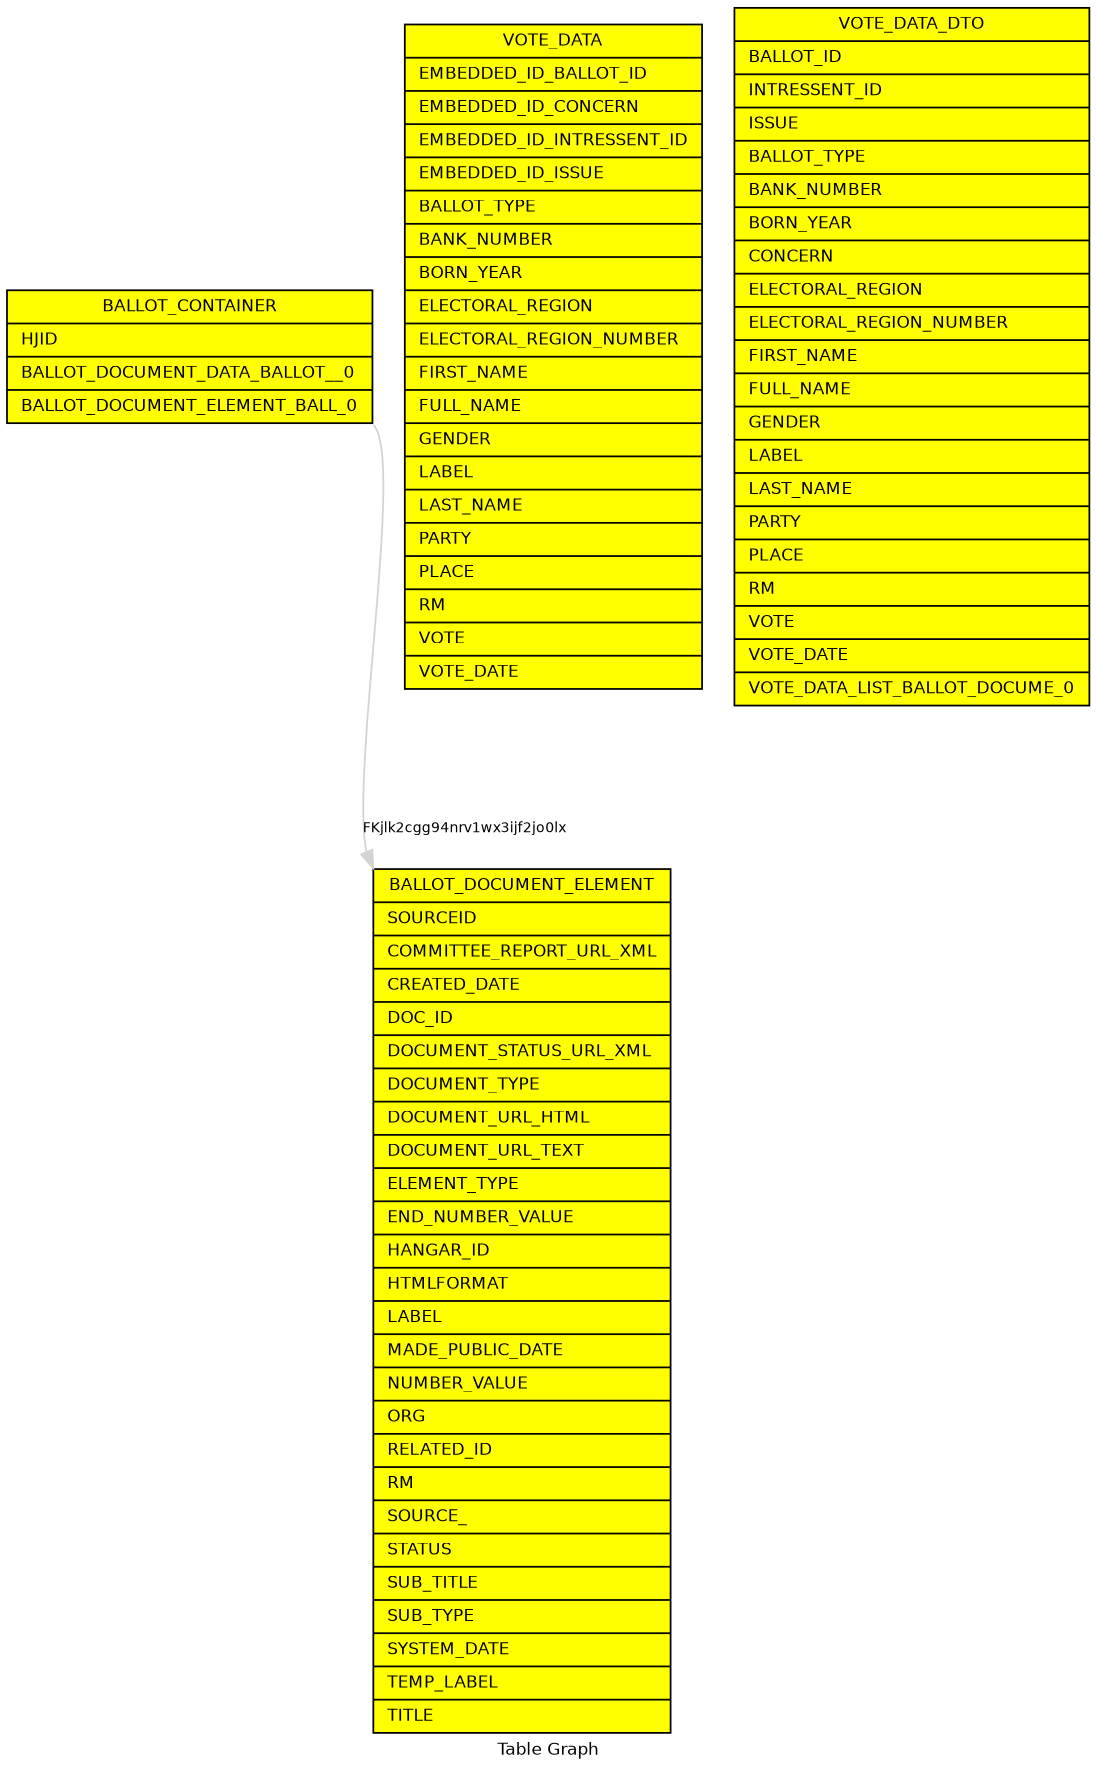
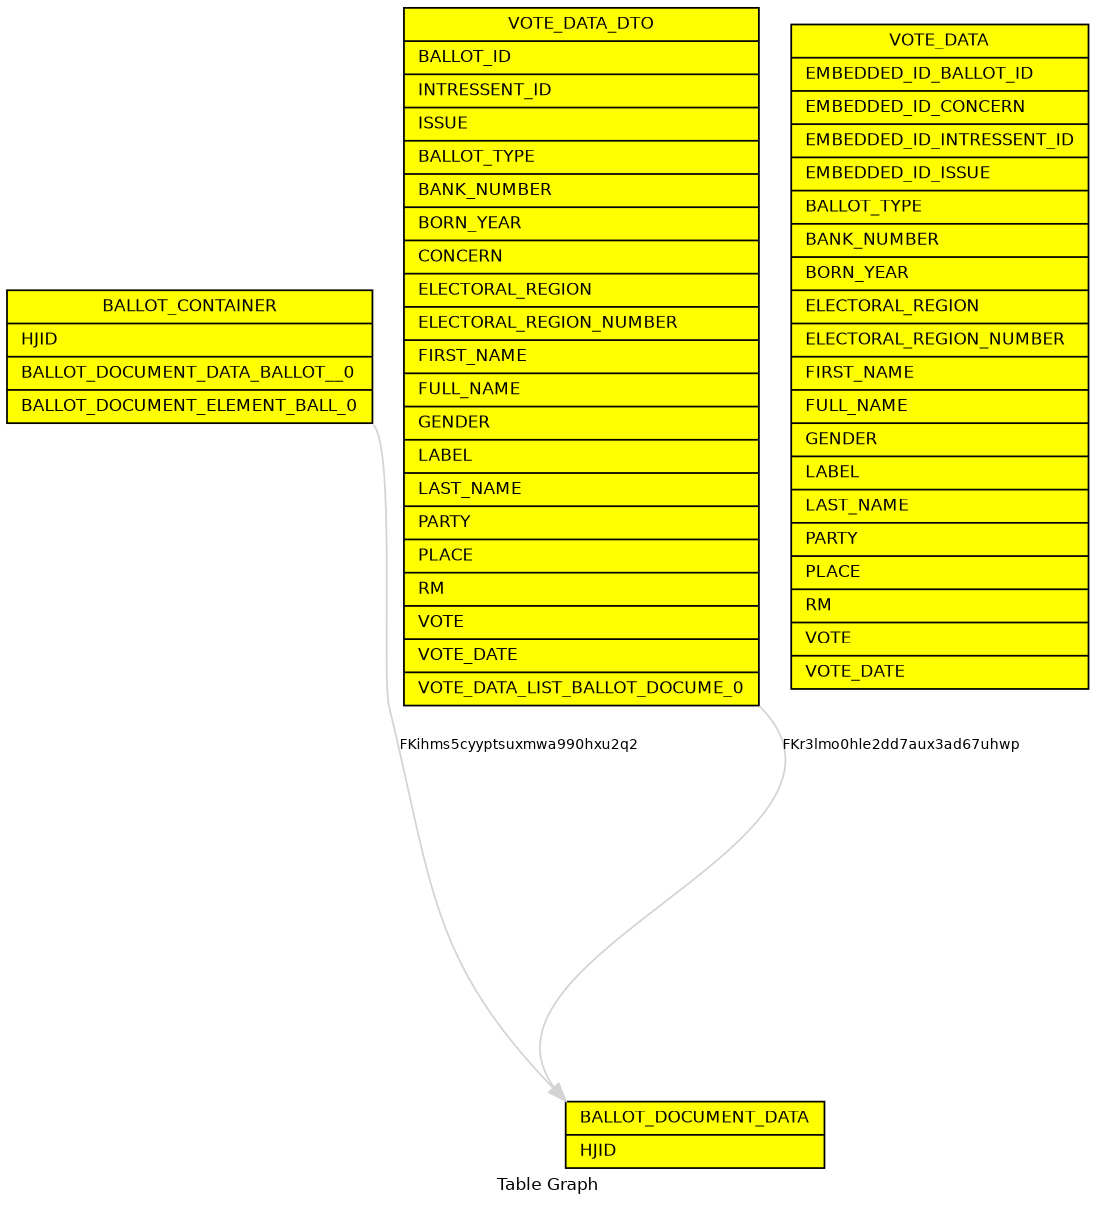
none -> (695, 1135)
(522, 1301) -> none
